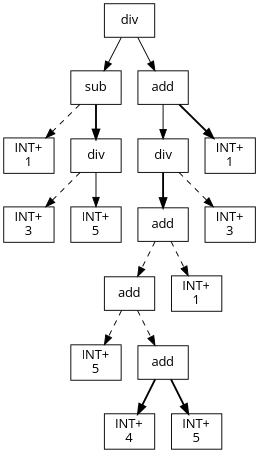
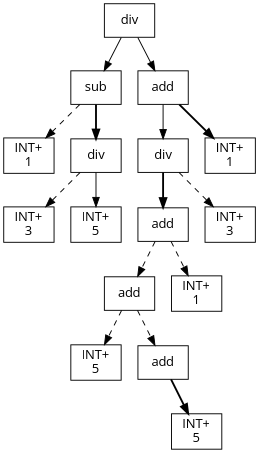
(130, 431) -> none
